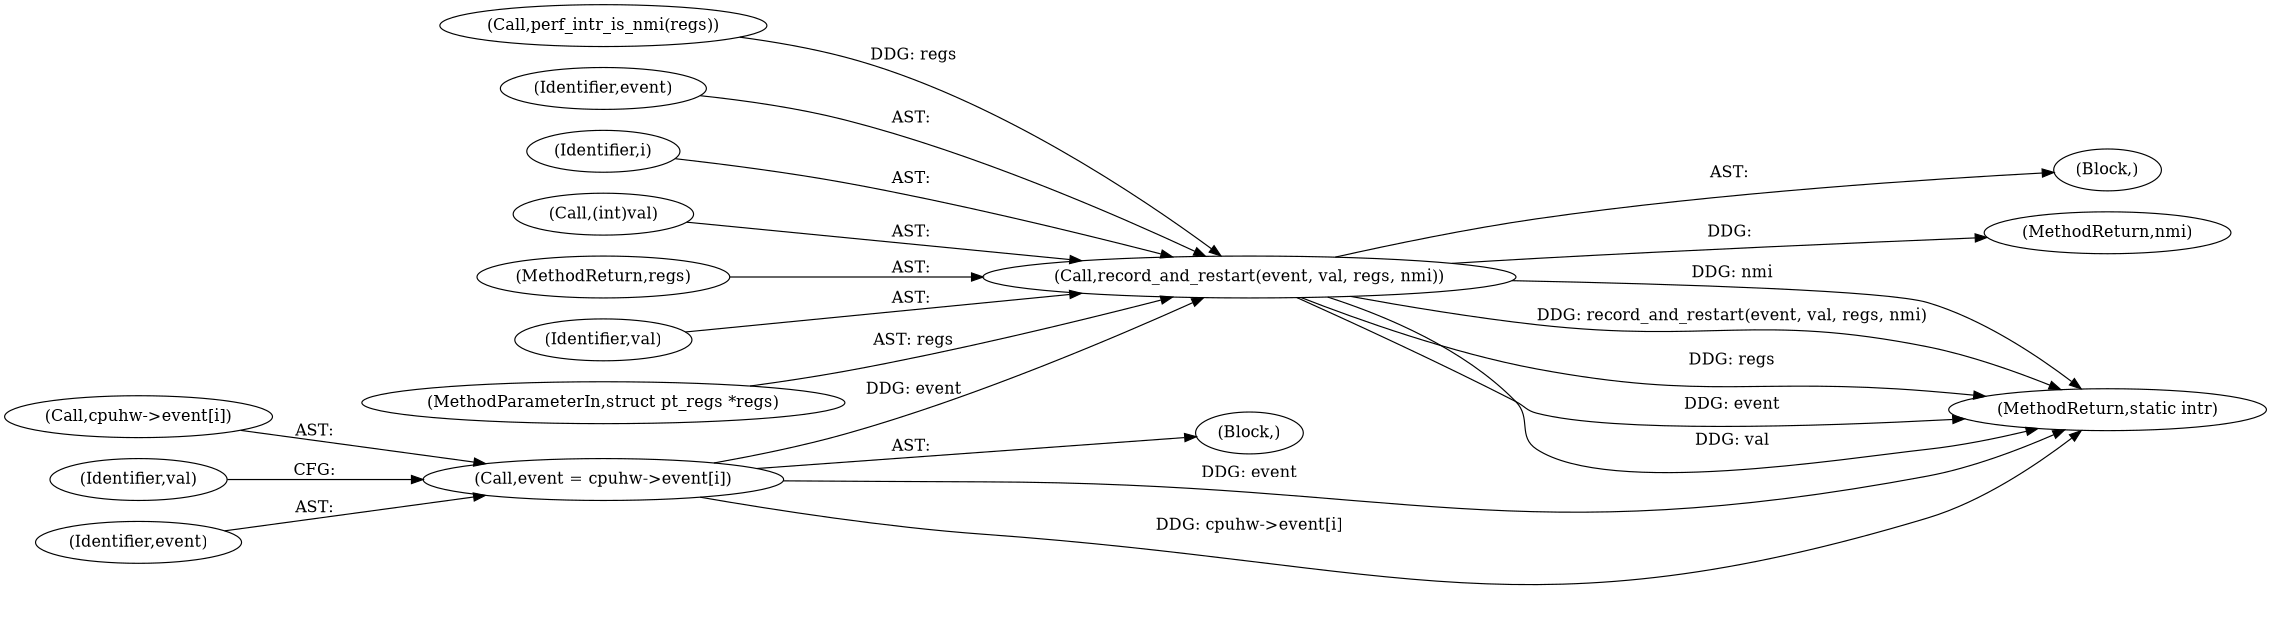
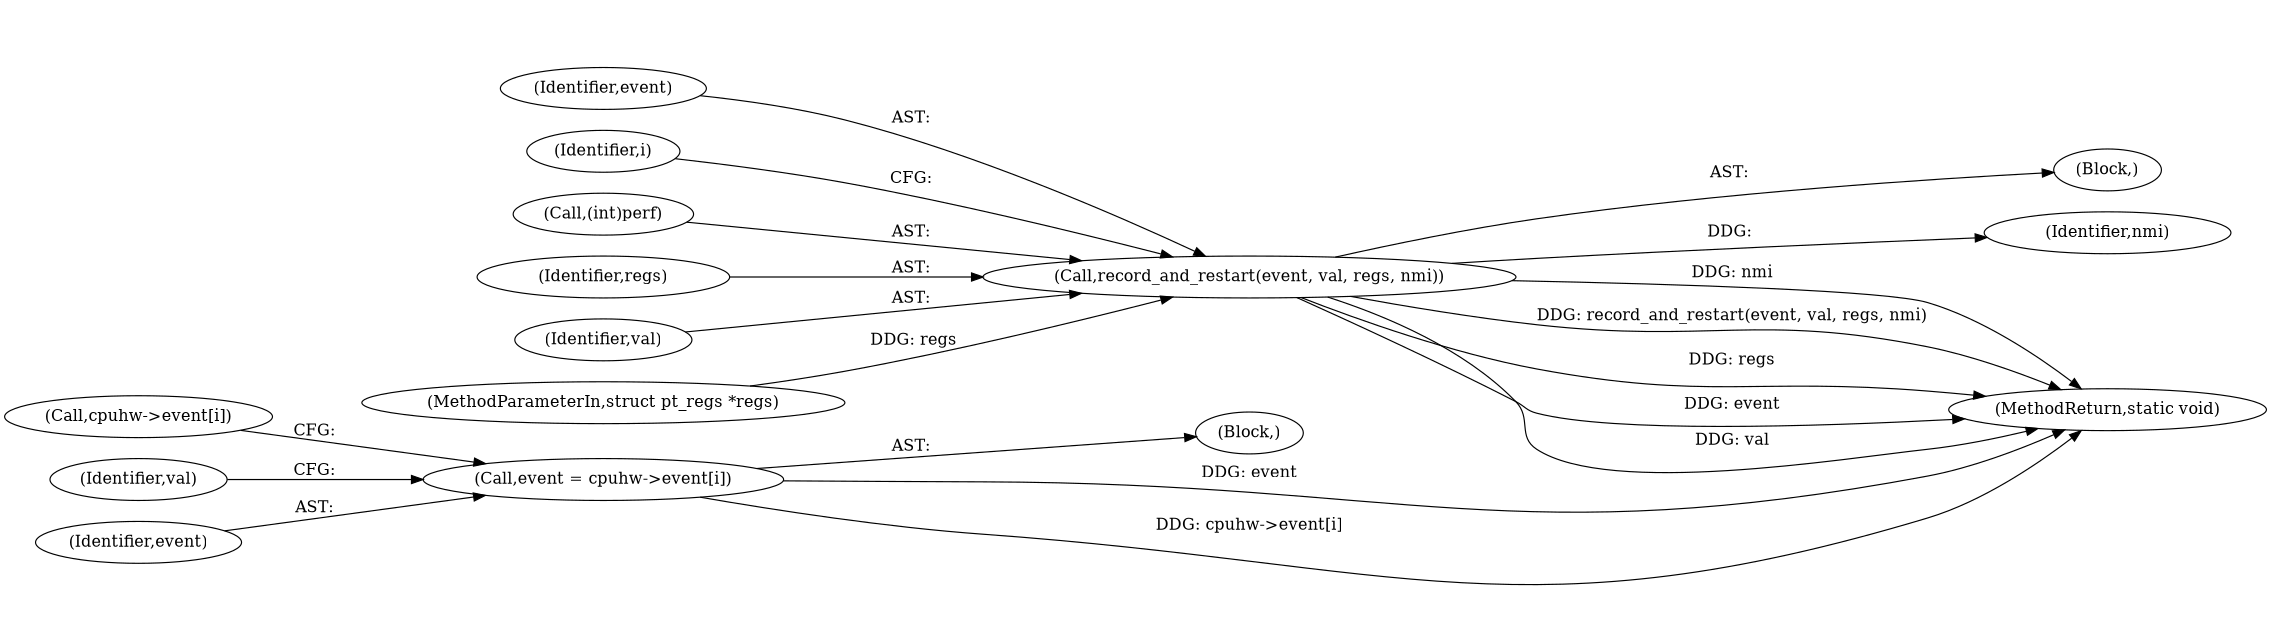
(603, 26) -> none
(914, 179) -> (914, 179)
(603, 214) -> (603, 214)
(2108, 233) -> (2108, 233)
(603, 277) -> (603, 277)
(914, 340) -> (914, 340)
(958, 398) -> none
(2108, 410) -> (2108, 410)
(317, 431) -> (317, 431)
